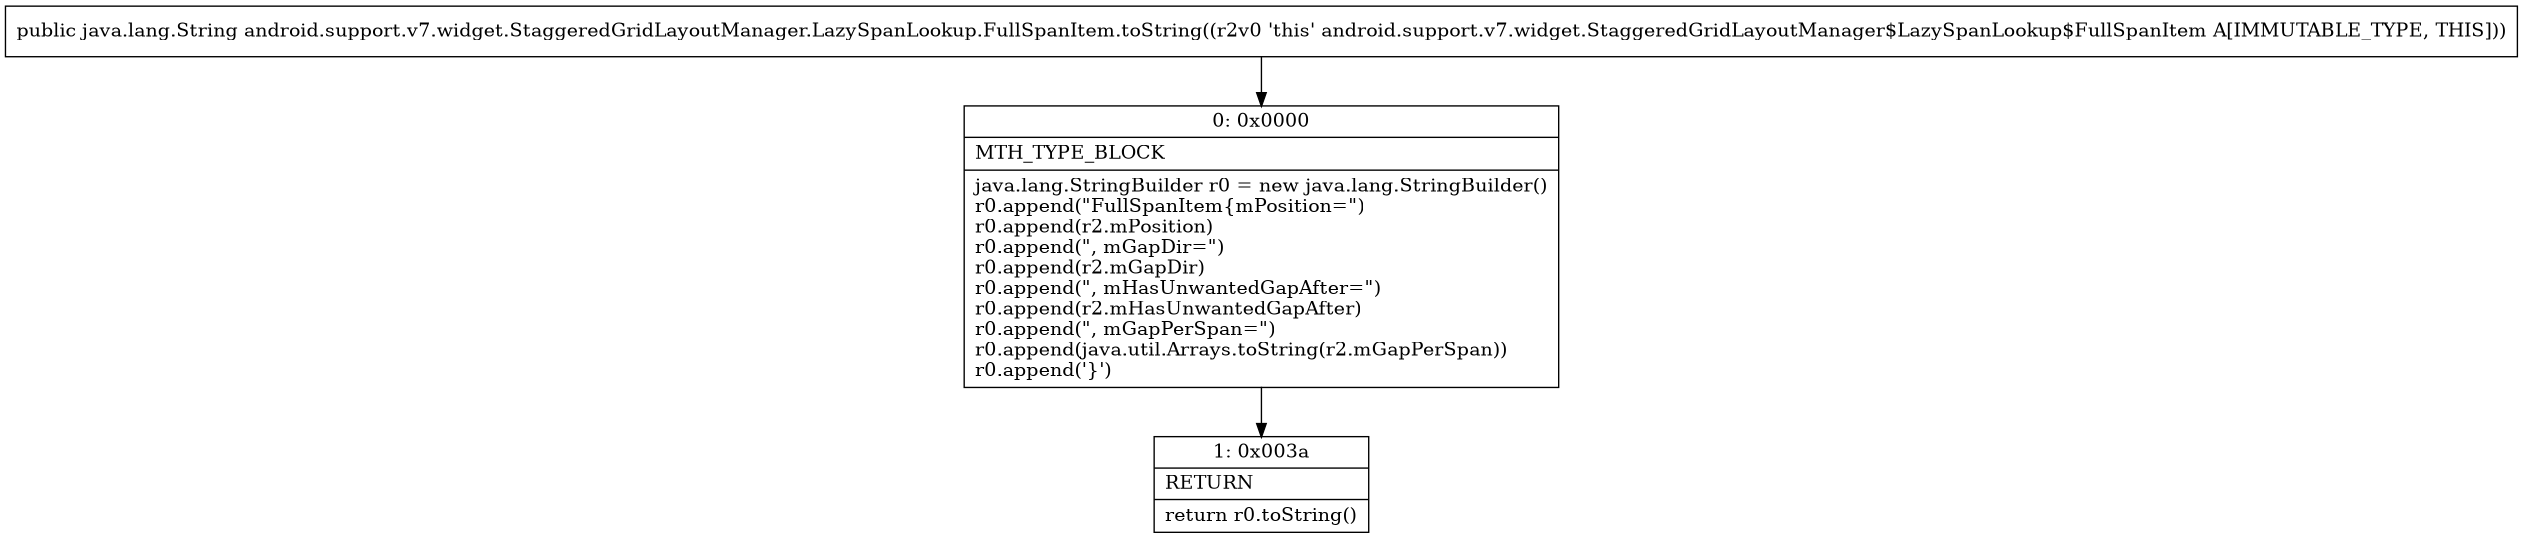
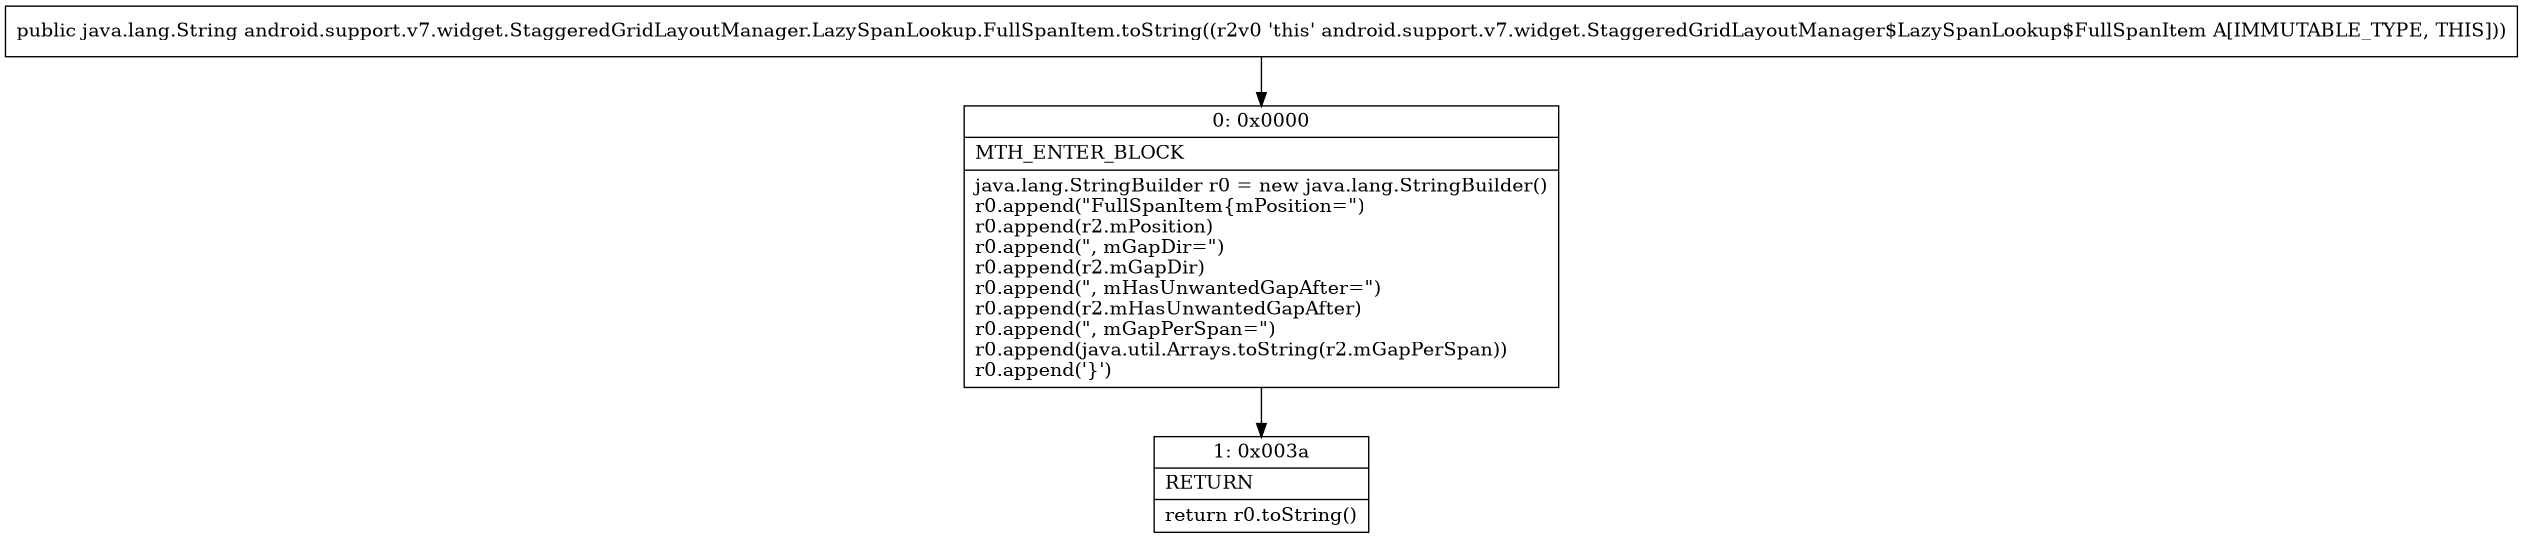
(1070, 153) -> (1080, 153)
